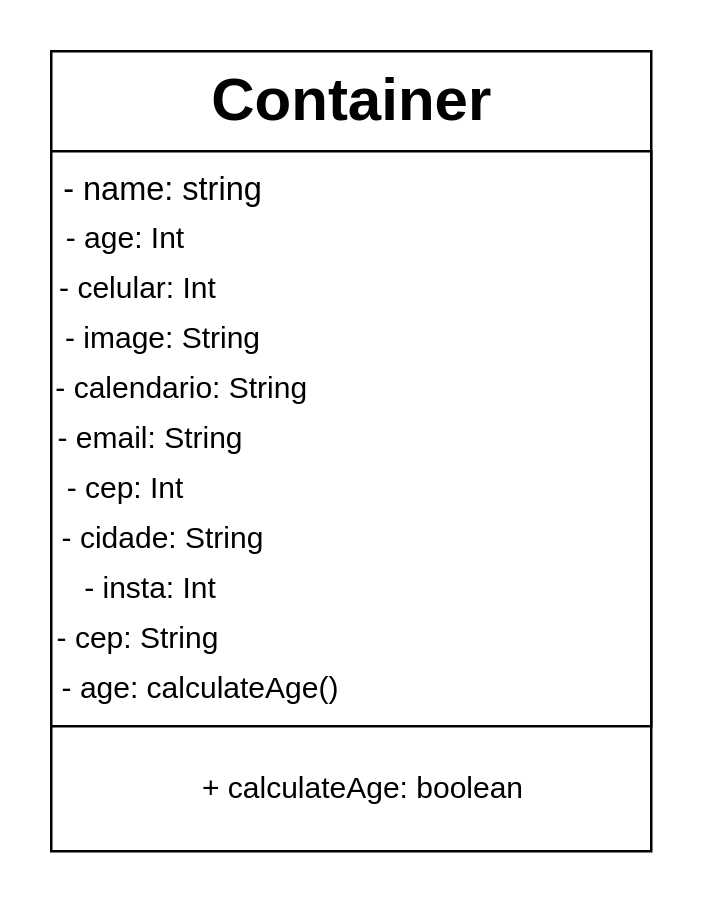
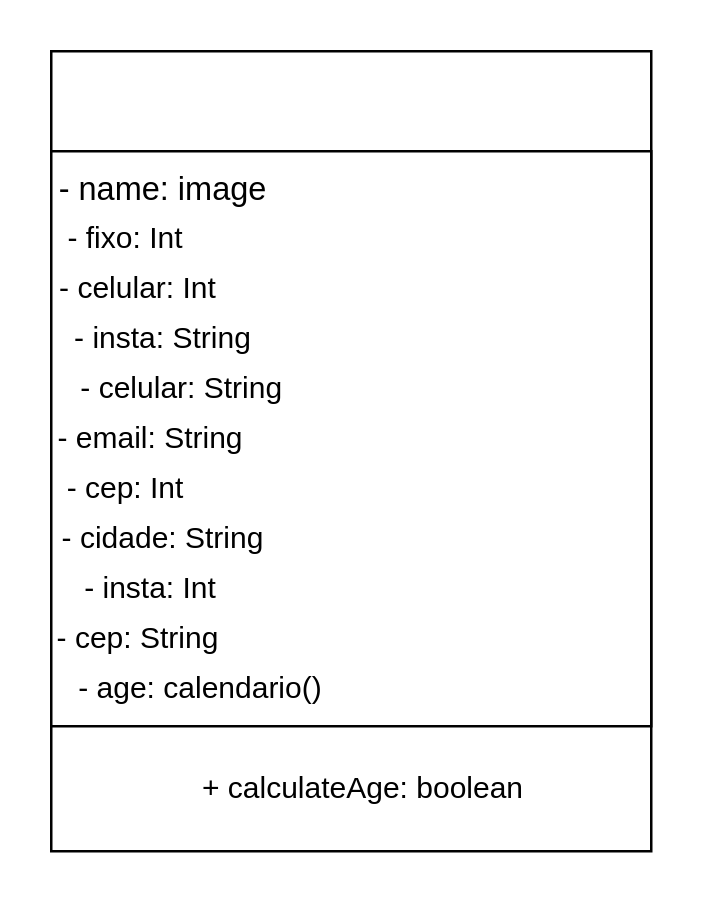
(351, 101) -> none
(164, 189) -> (164, 189)
(126, 239) -> (126, 239)
(164, 339) -> (164, 339)
(183, 389) -> (183, 389)
(201, 689) -> (201, 689)
